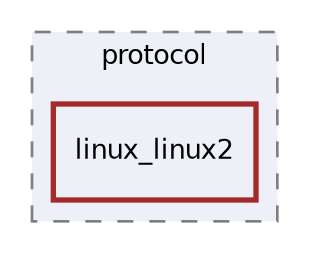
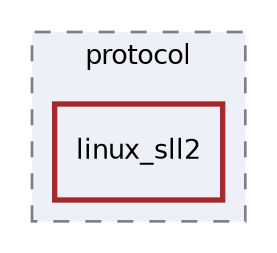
(155, 152) -> (139, 152)
